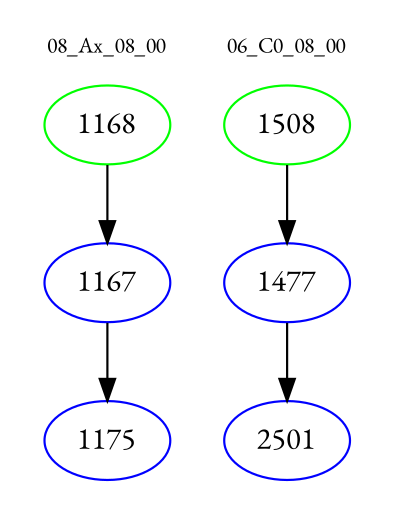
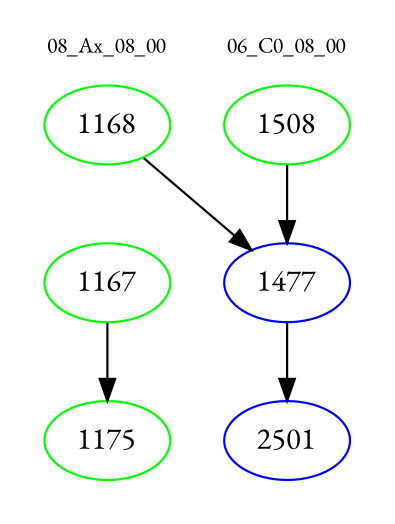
(107, 193) -> (173, 183)
(107, 283) -> (107, 283)
(107, 441) -> (107, 441)
